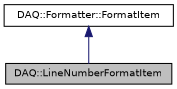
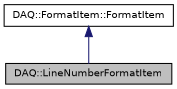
(89, 15) -> (89, 15)
